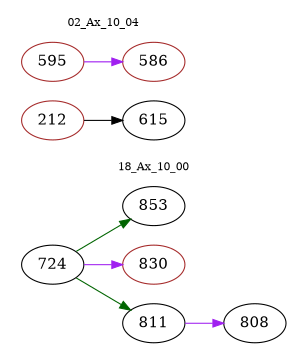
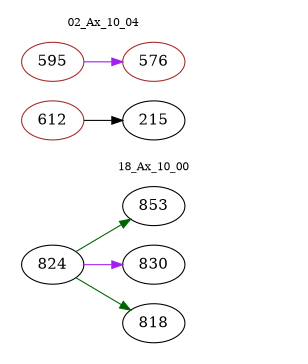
(154, 62) -> (154, 62)
(53, 120) -> (53, 120)
(154, 120) -> (154, 120)
(53, 265) -> (53, 265)
(154, 265) -> (154, 265)
(154, 323) -> (154, 323)
(255, 323) -> none
